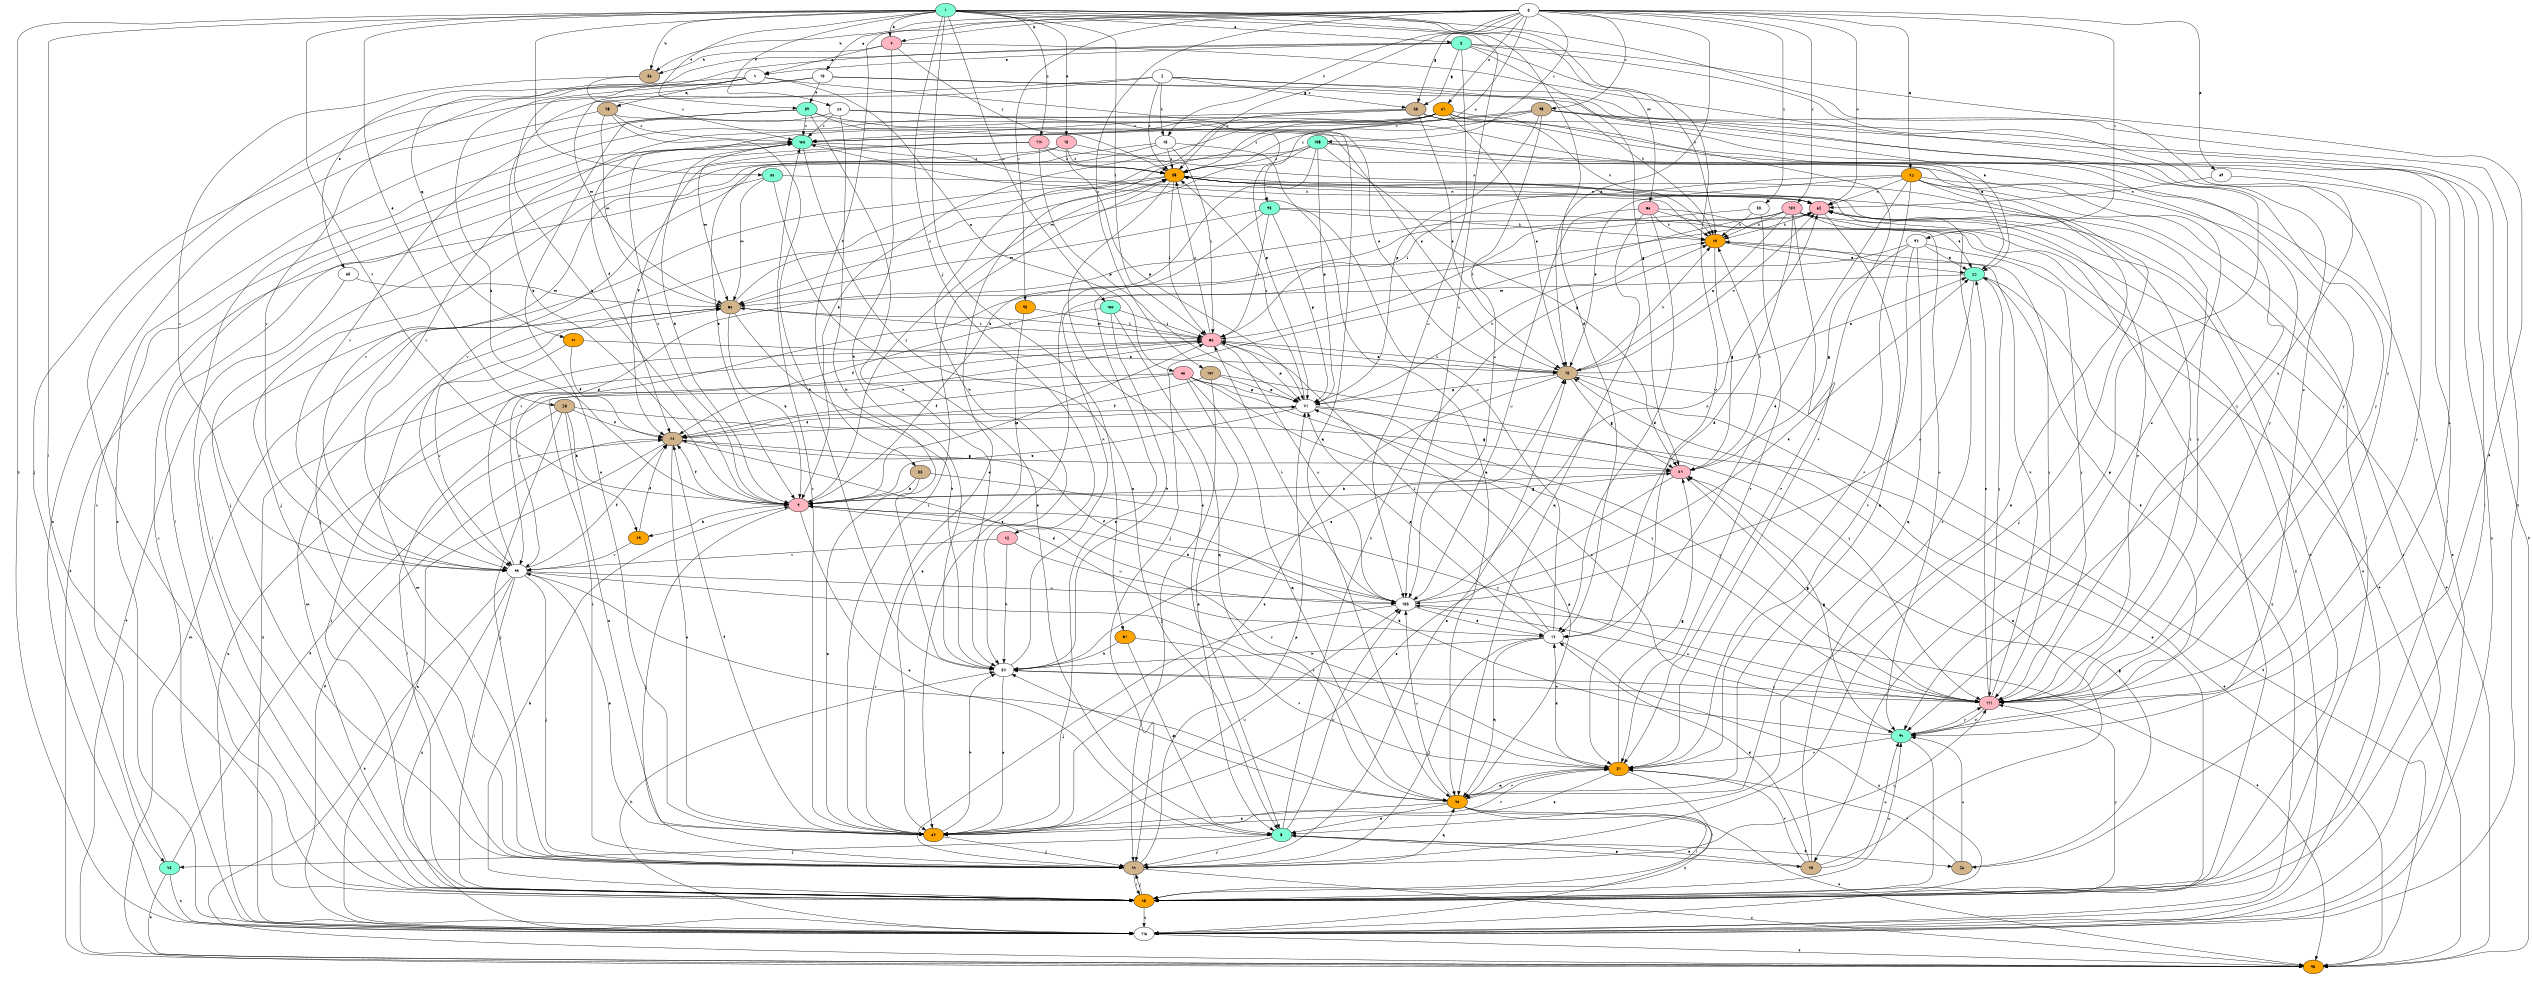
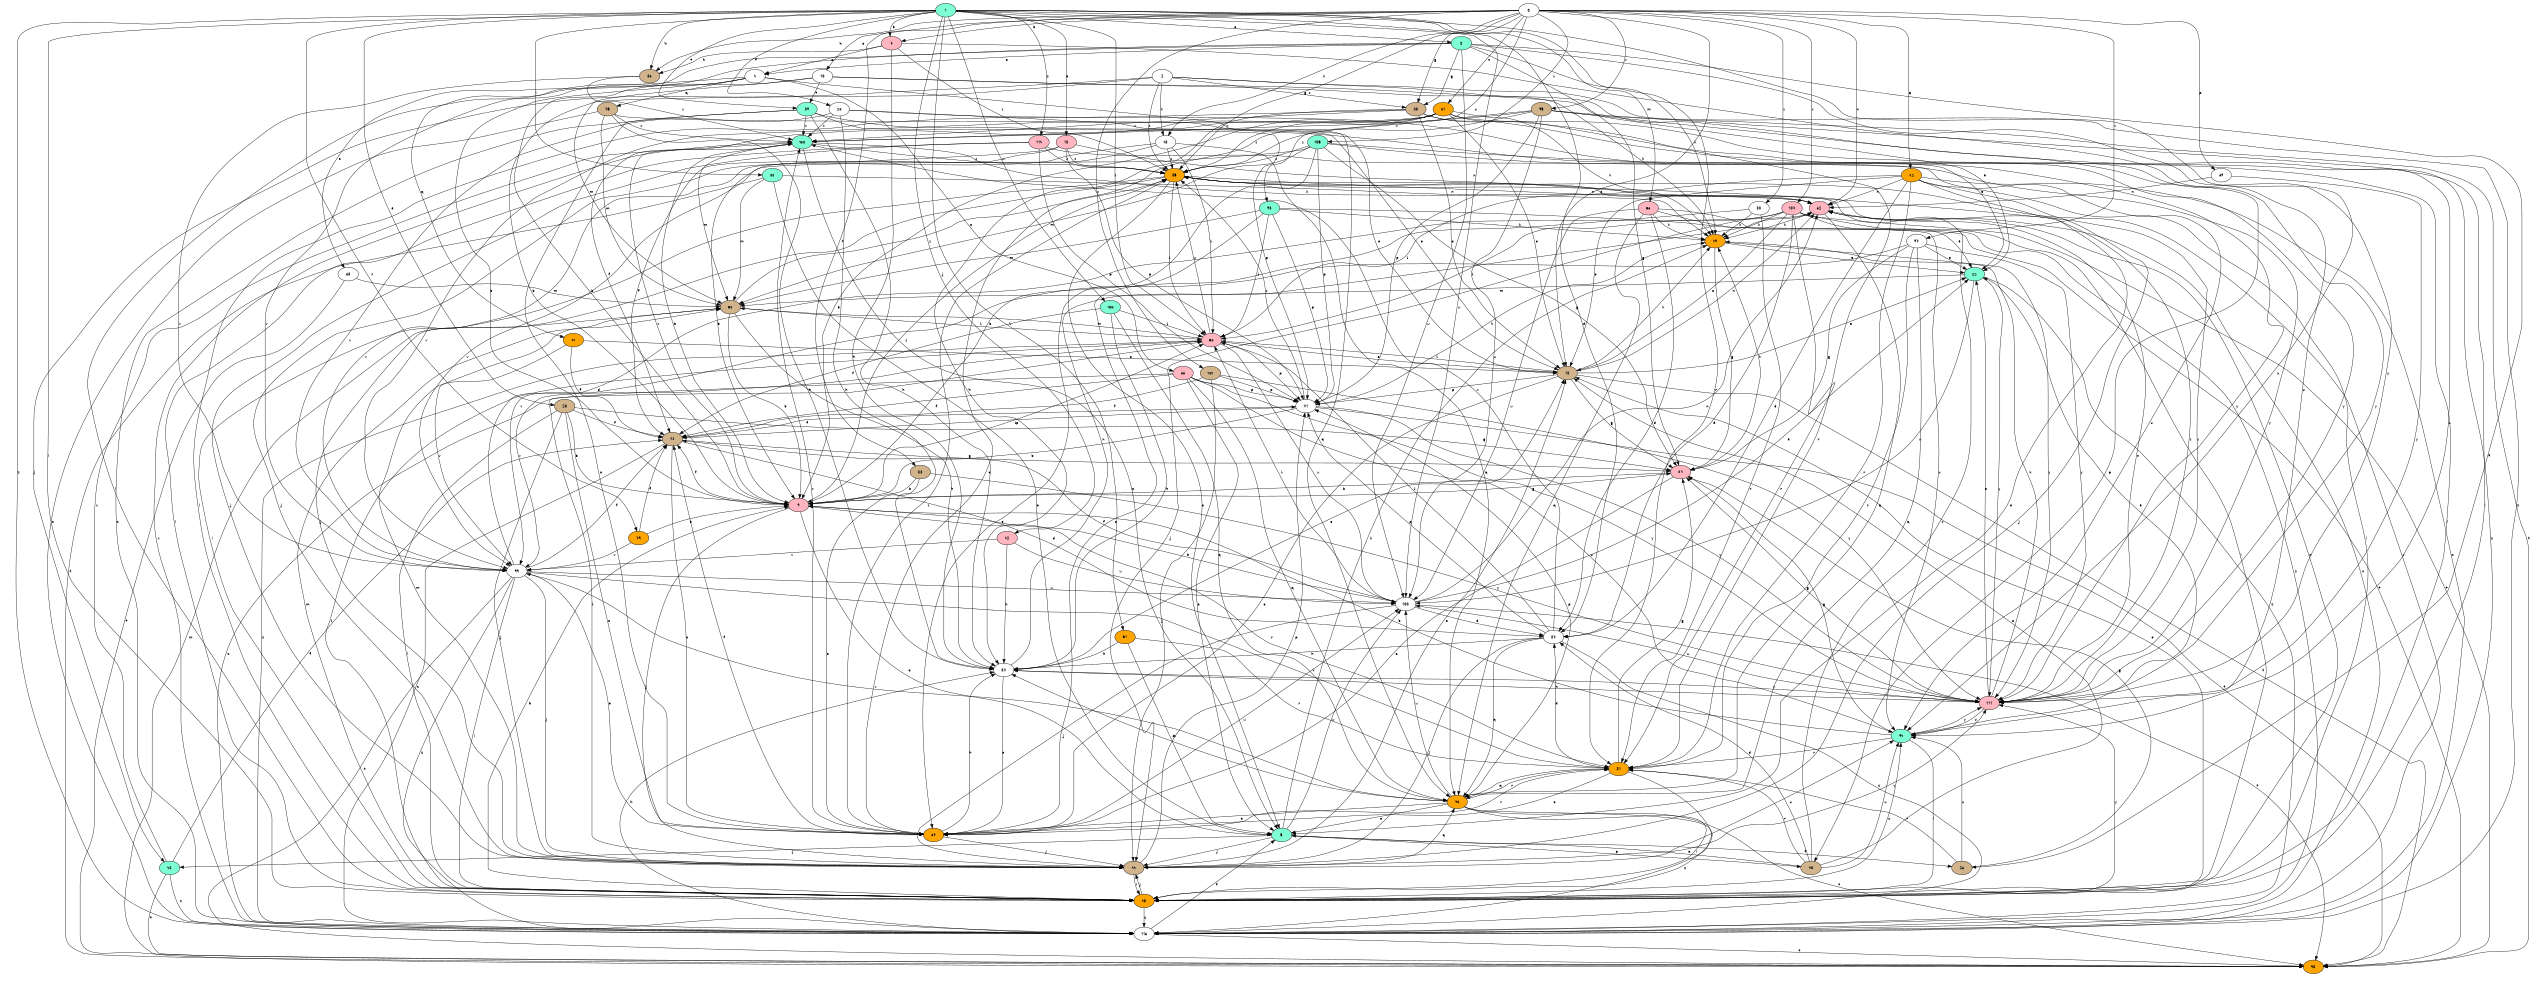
(1025, 307) -> none
(719, 514) -> (714, 514)
(1554, 637) -> (1554, 637)
(326, 908) -> (1211, 886)
(1722, 917) -> (1531, 863)
